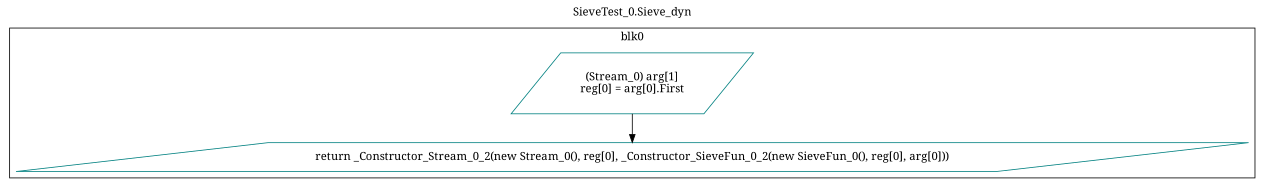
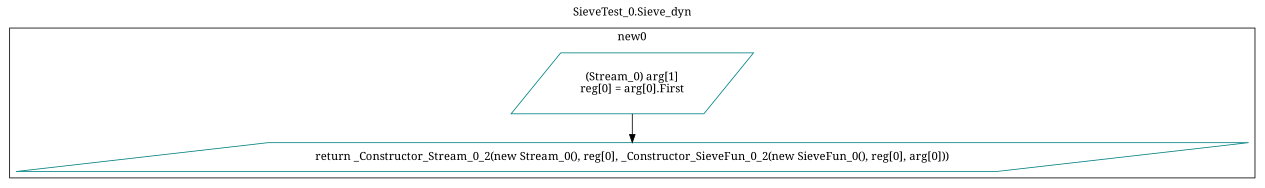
(632, 37) -> (632, 37)
